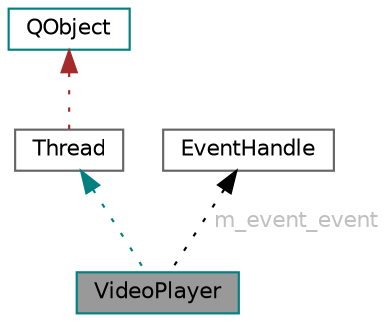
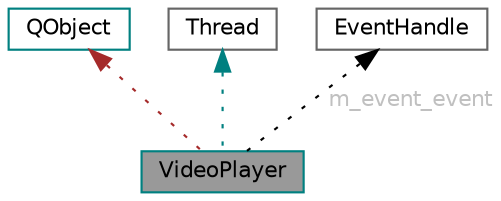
(69, 101) -> (154, 108)
